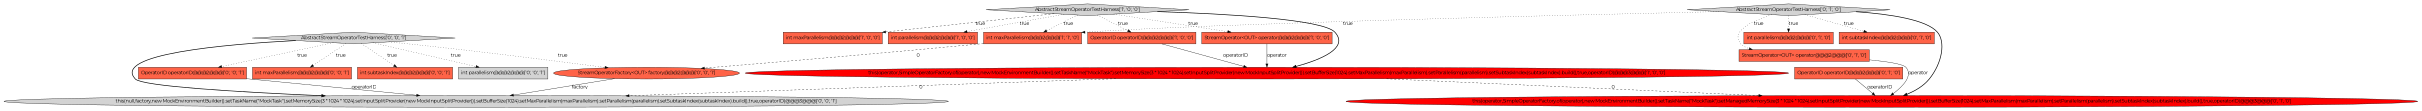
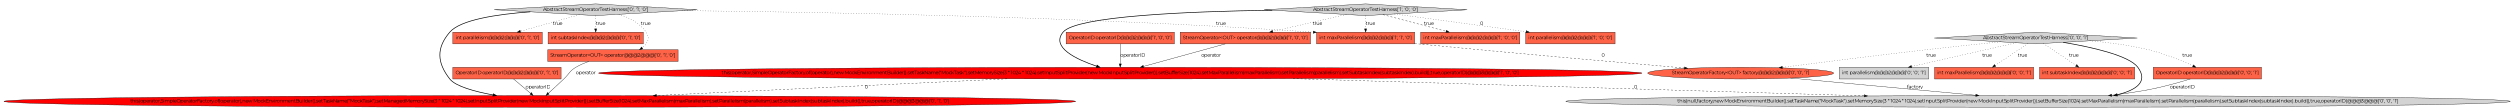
(1113, 23) -> none
(1024, 24) -> (1482, 24)
